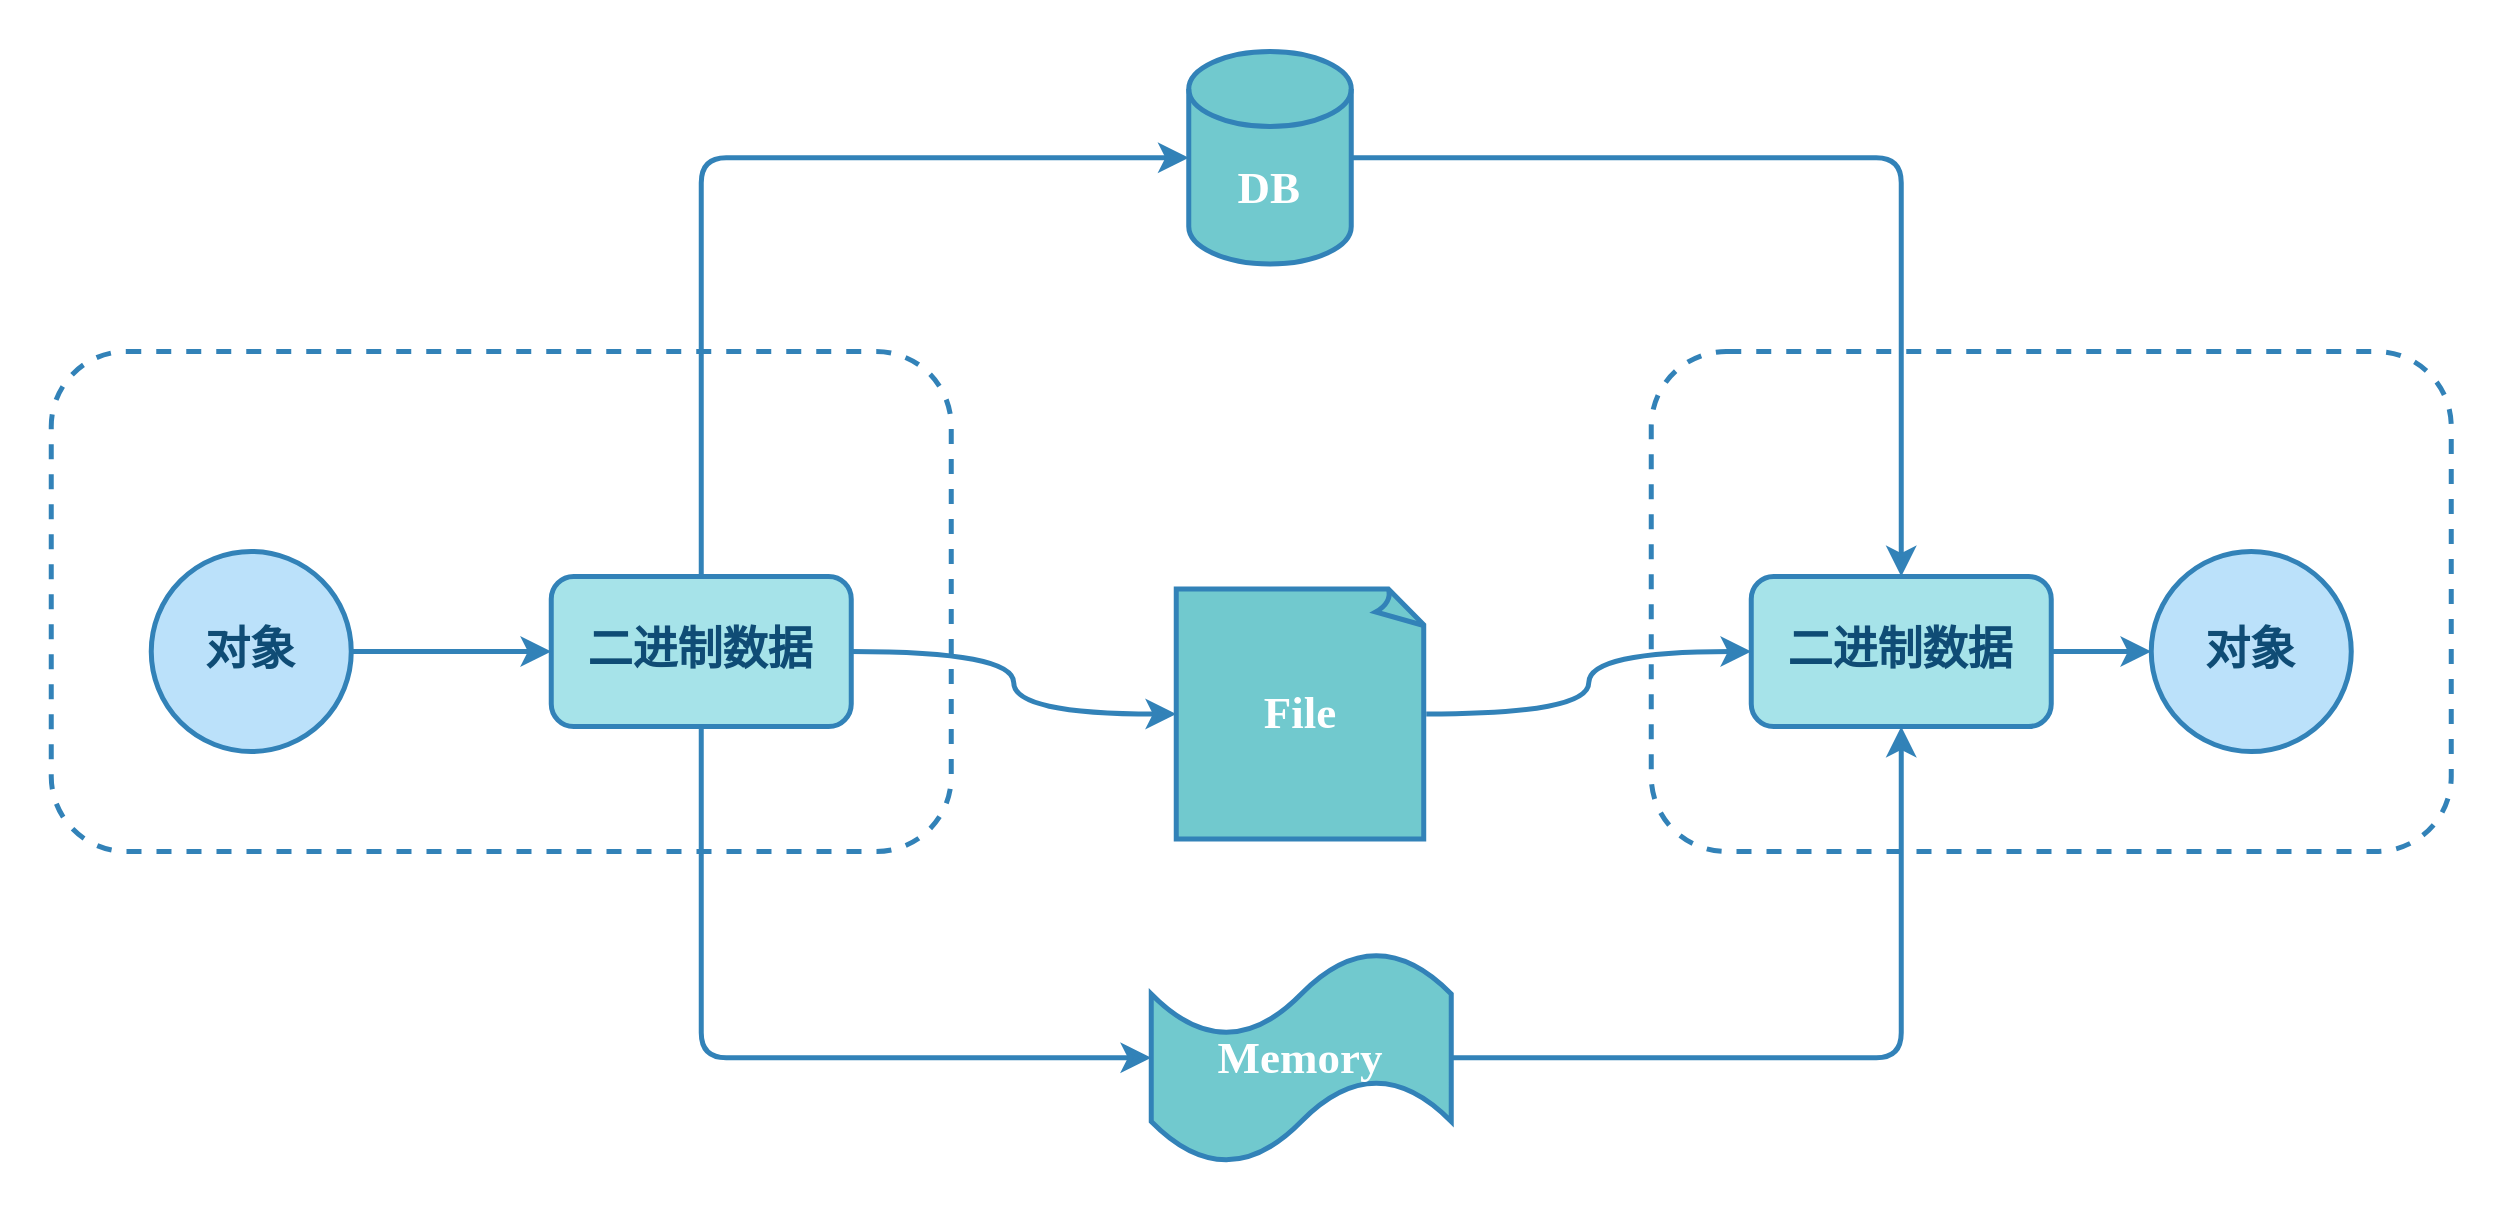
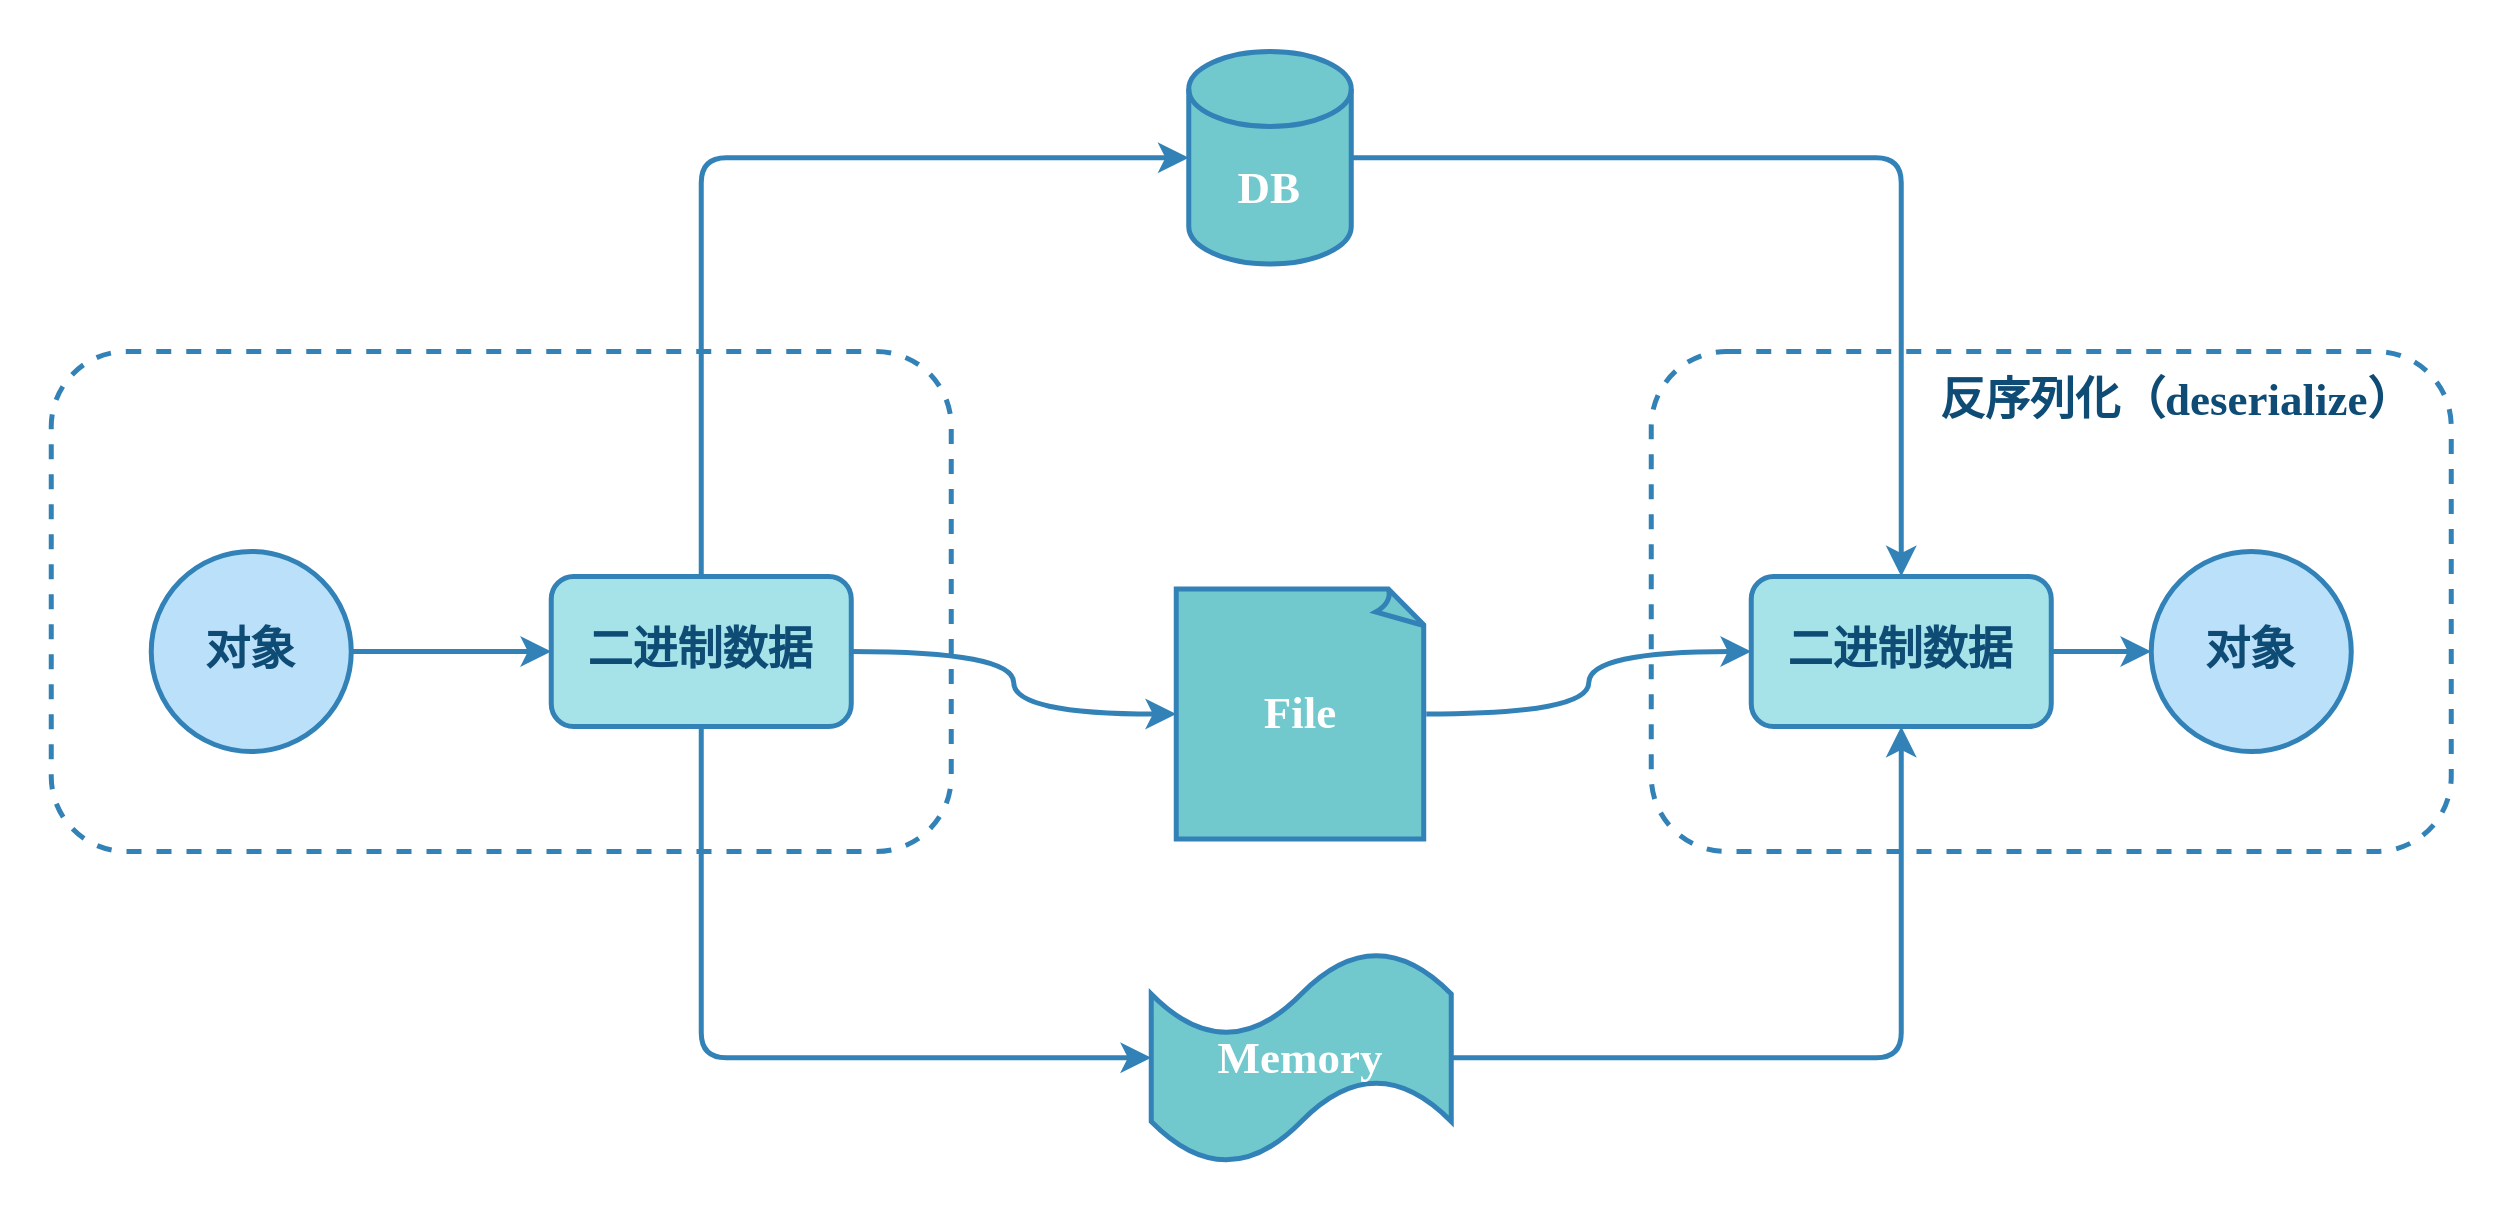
none -> (2176, 401)
